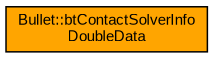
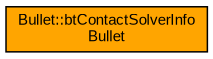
(107, 29) -> (107, 29)
